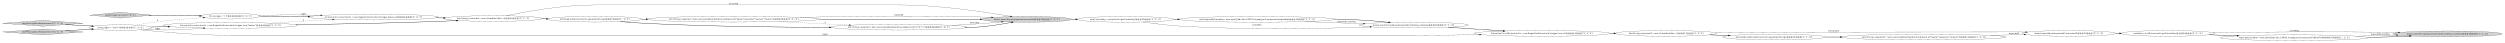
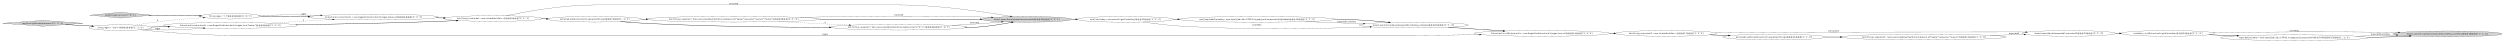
(43, 32) -> none
